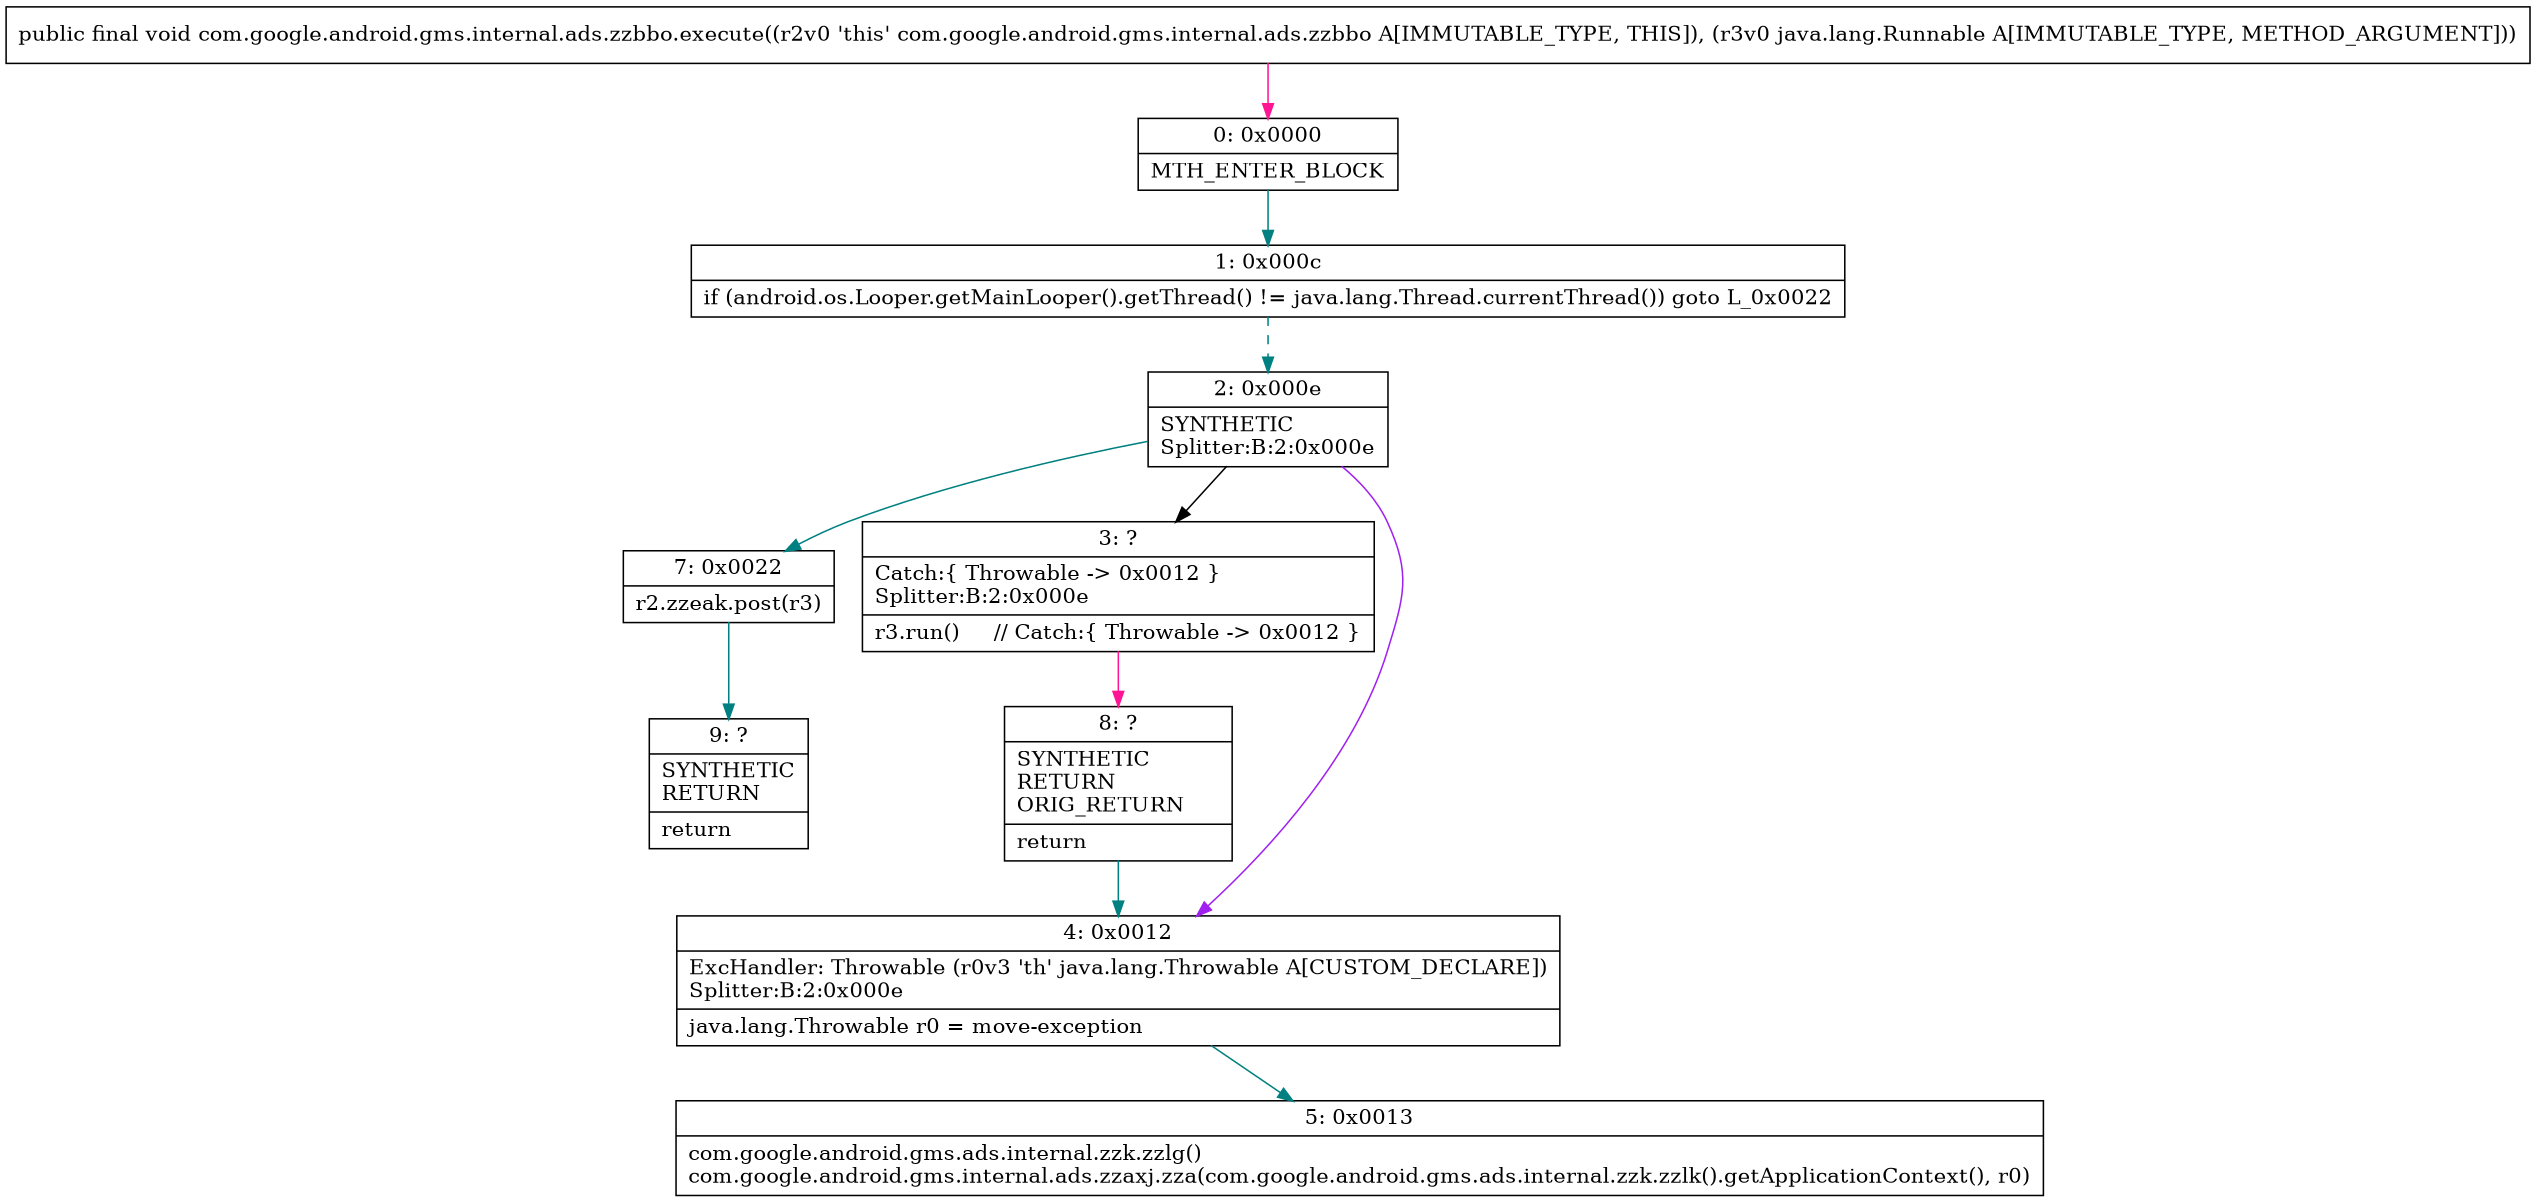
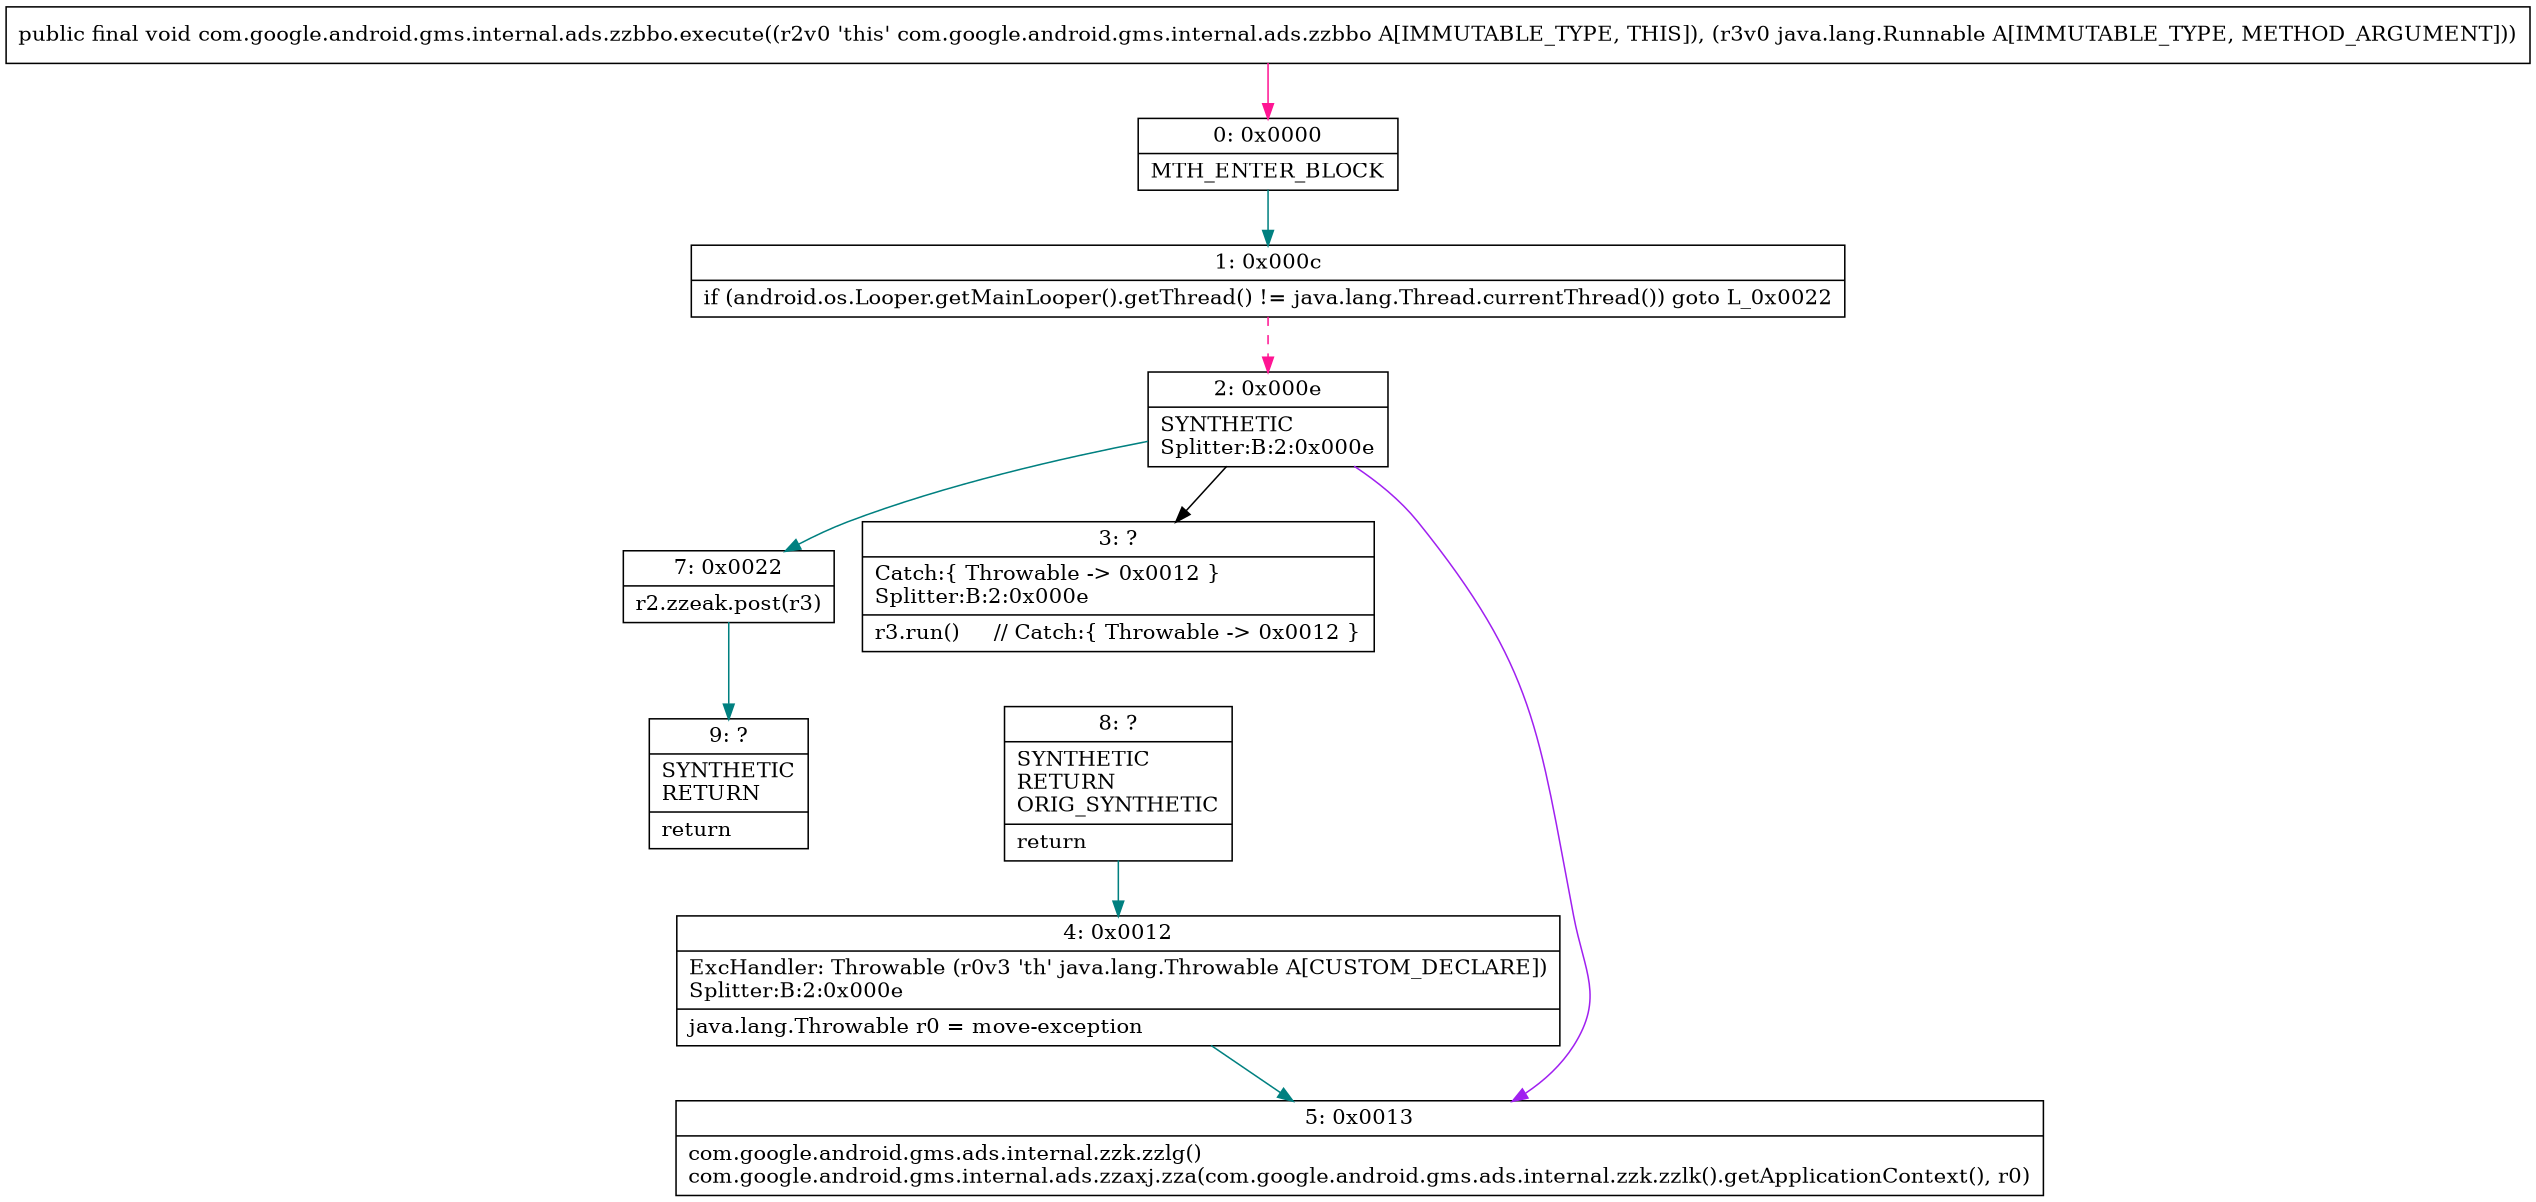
(1268, 337) -> (1268, 337)
(1118, 671) -> none
(1367, 702) -> (1543, 763)
(1101, 805) -> (1118, 805)
